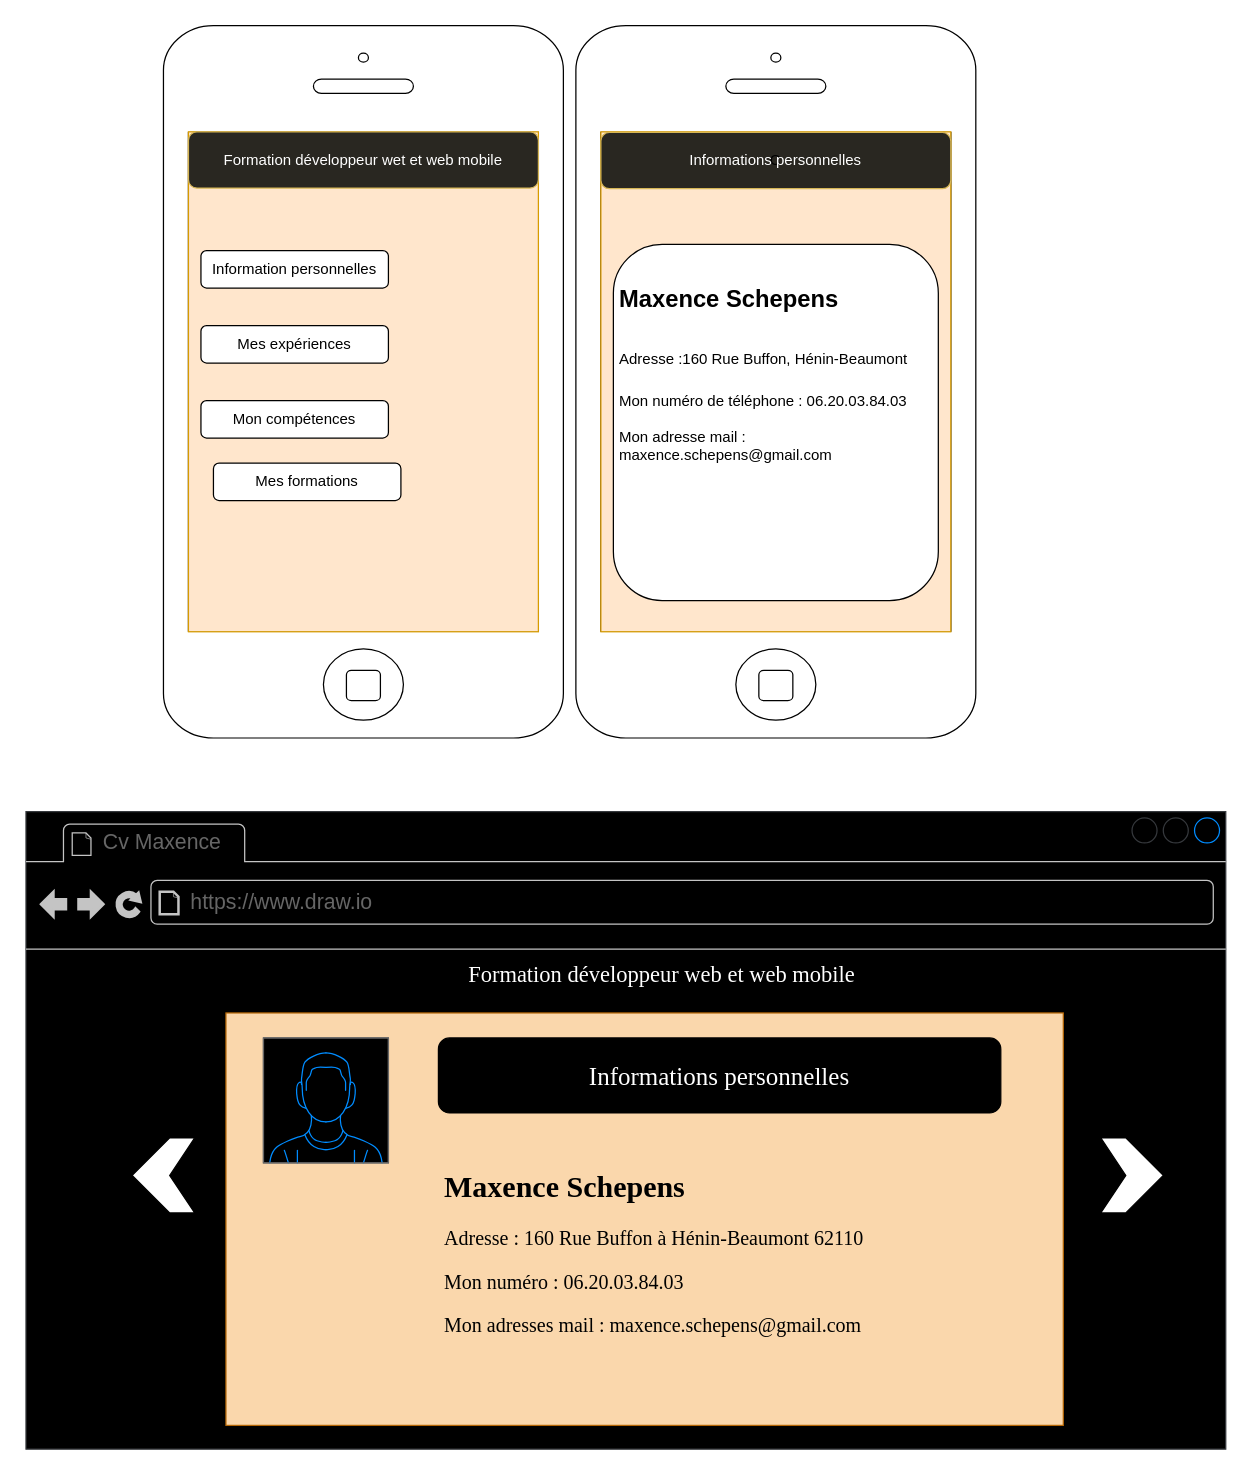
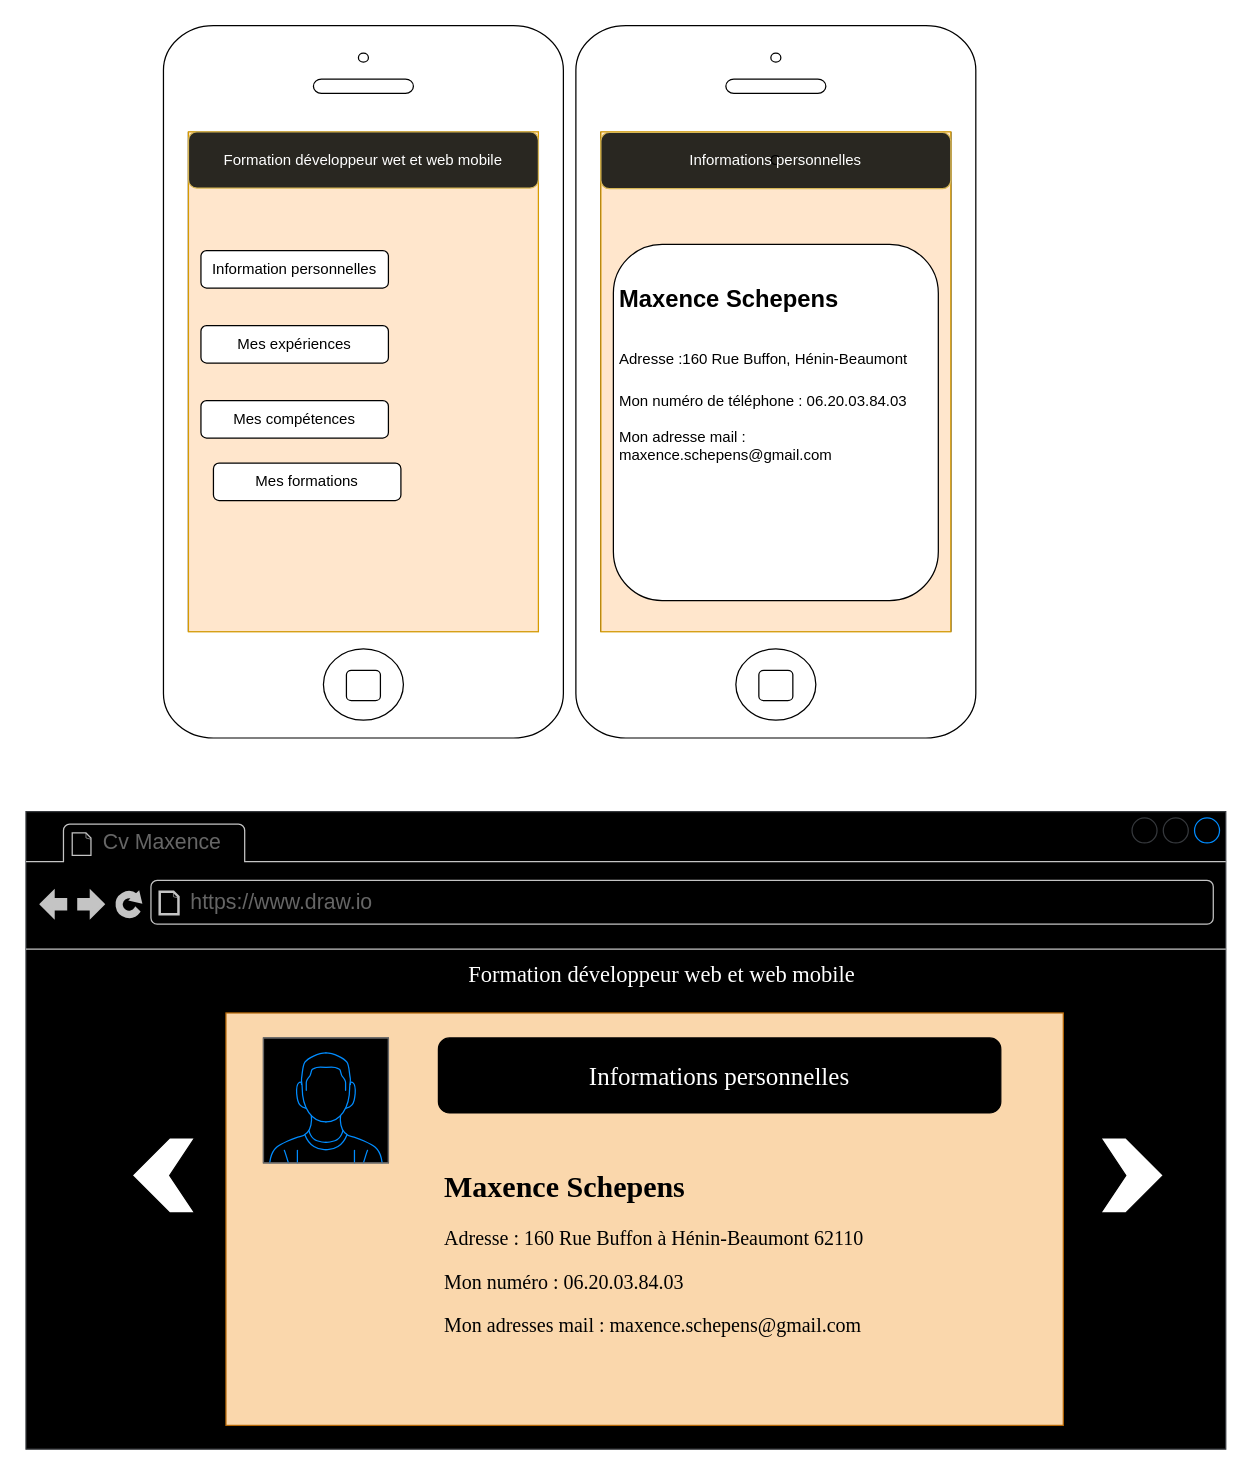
(294, 419) -> (294, 419)
